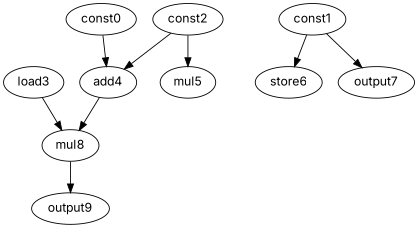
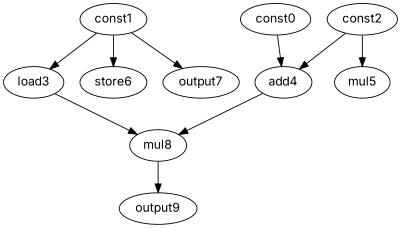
none -> (77, 48)
